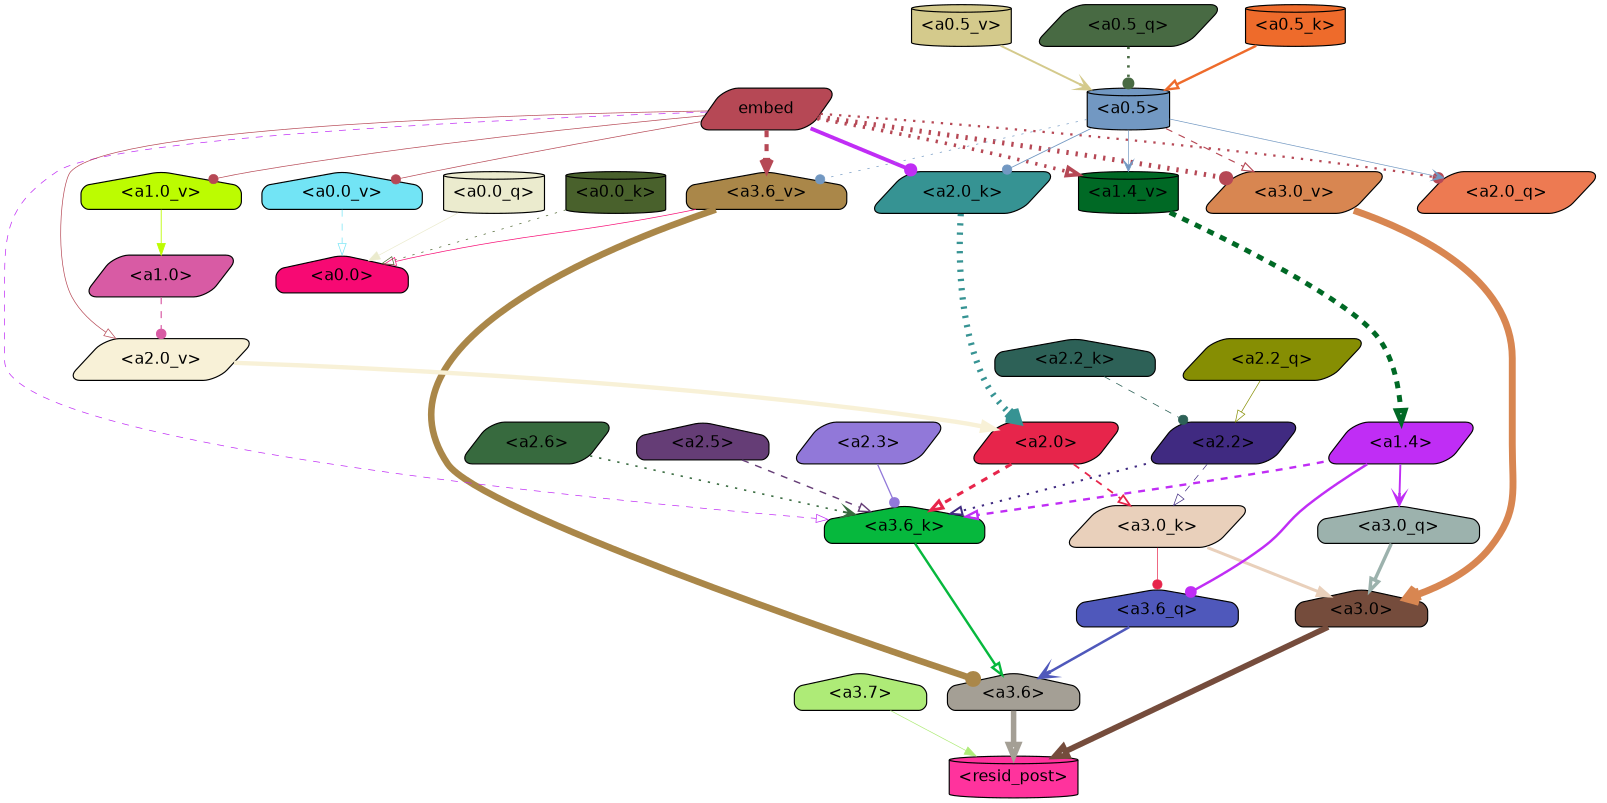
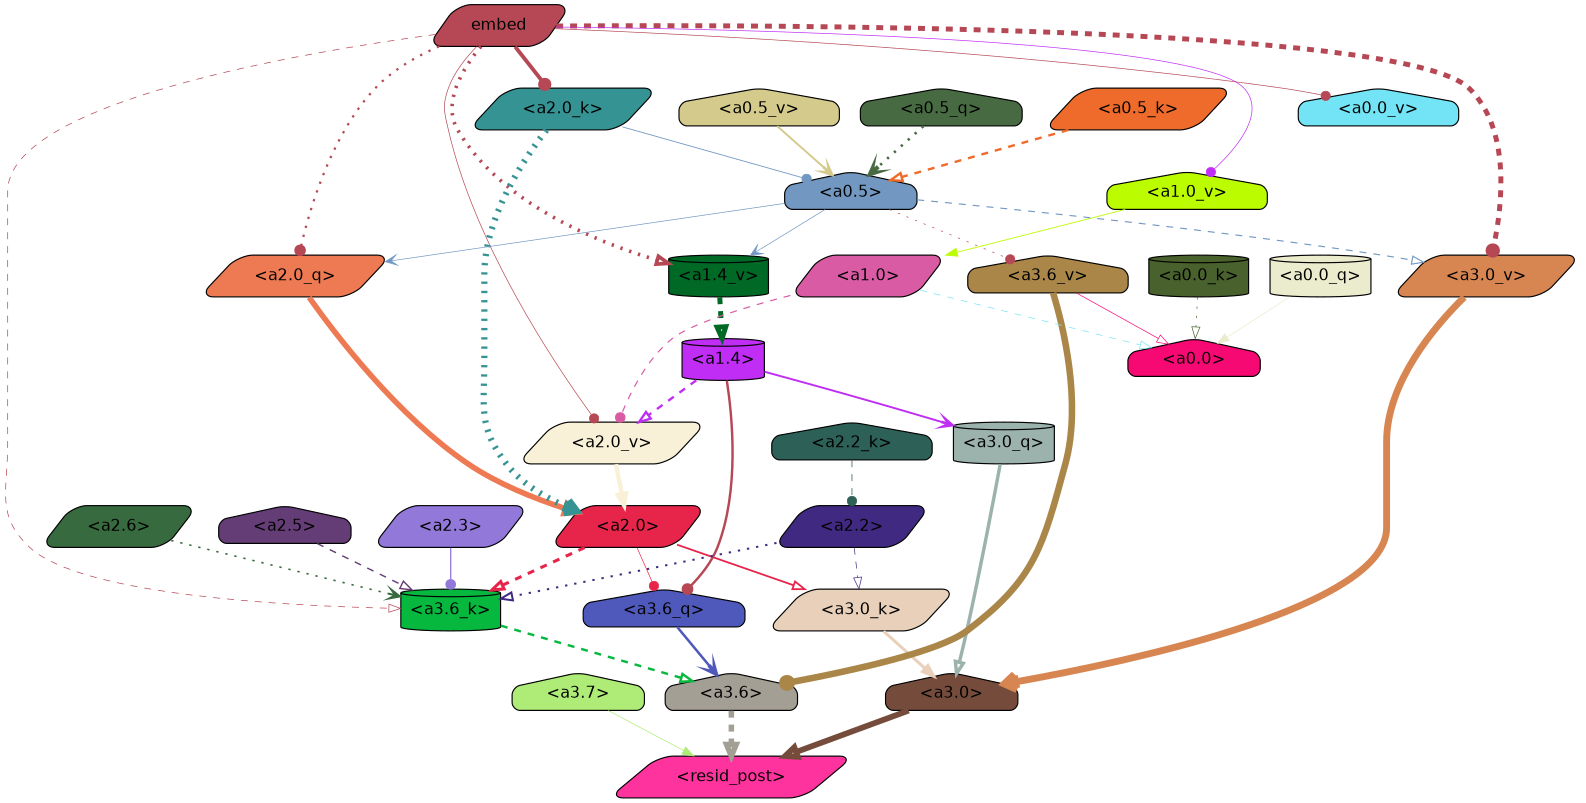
(961, 26) -> (759, 109)
(1128, 26) -> (941, 109)
(1295, 26) -> (1138, 109)
(1128, 63) -> (900, 147)
(1216, 65) -> (985, 153)
(1128, 109) -> (851, 193)
(298, 129) -> (482, 227)
(1187, 139) -> (1165, 226)
(461, 142) -> (950, 40)
(1059, 144) -> (712, 152)
(767, 145) -> none
(1020, 145) -> (1099, 35)
(858, 148) -> (528, 64)
(943, 152) -> (947, 233)
(342, 226) -> (1030, 318)
(5, 348) -> (8, 320)
(1272, 360) -> none
none -> (420, 425)
(1401, 443) -> (723, 360)
(1099, 483) -> (735, 565)
(1151, 490) -> (672, 398)
(905, 527) -> (451, 610)
(1399, 527) -> (1004, 443)
(1283, 529) -> (731, 488)
(1157, 564) -> (643, 562)
(955, 604) -> (591, 652)
(1014, 727) -> (731, 727)
(1014, 777) -> (731, 777)
